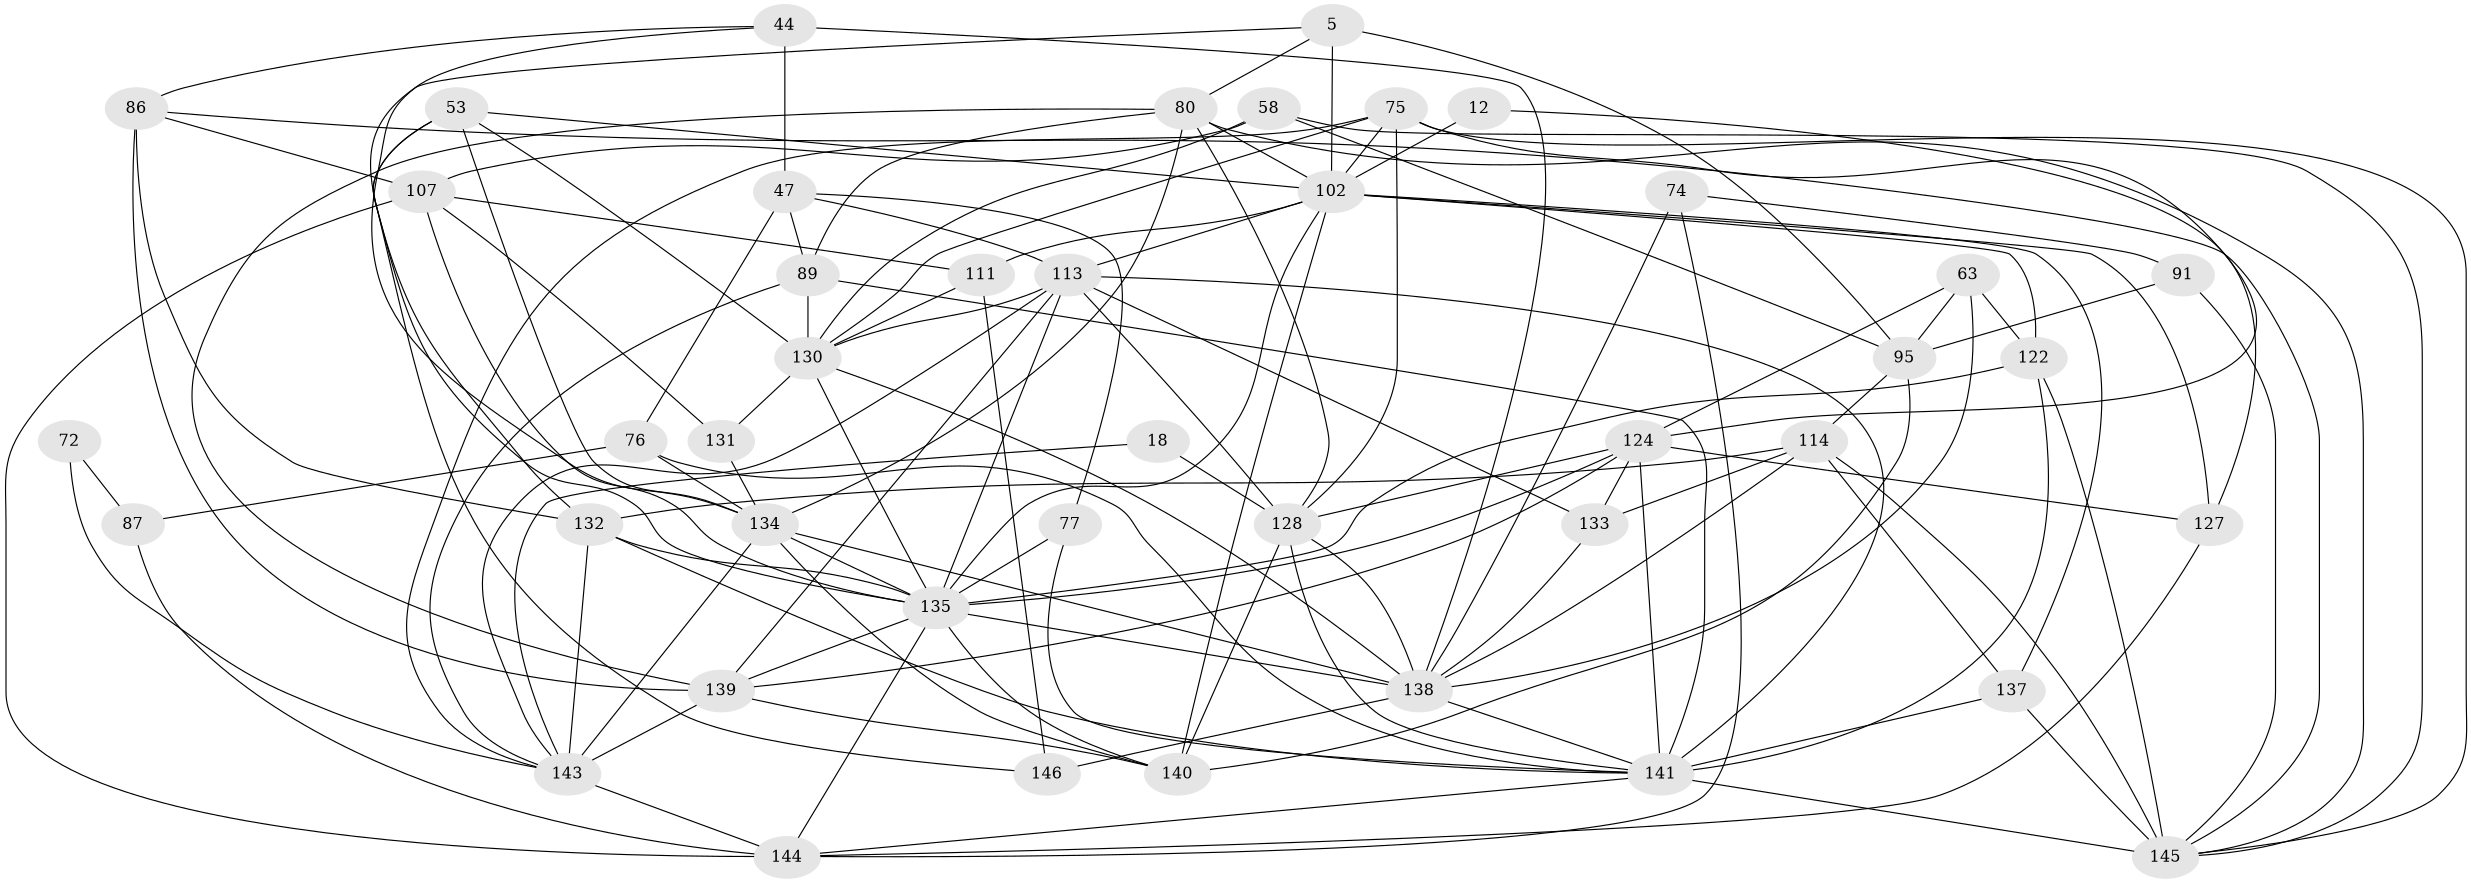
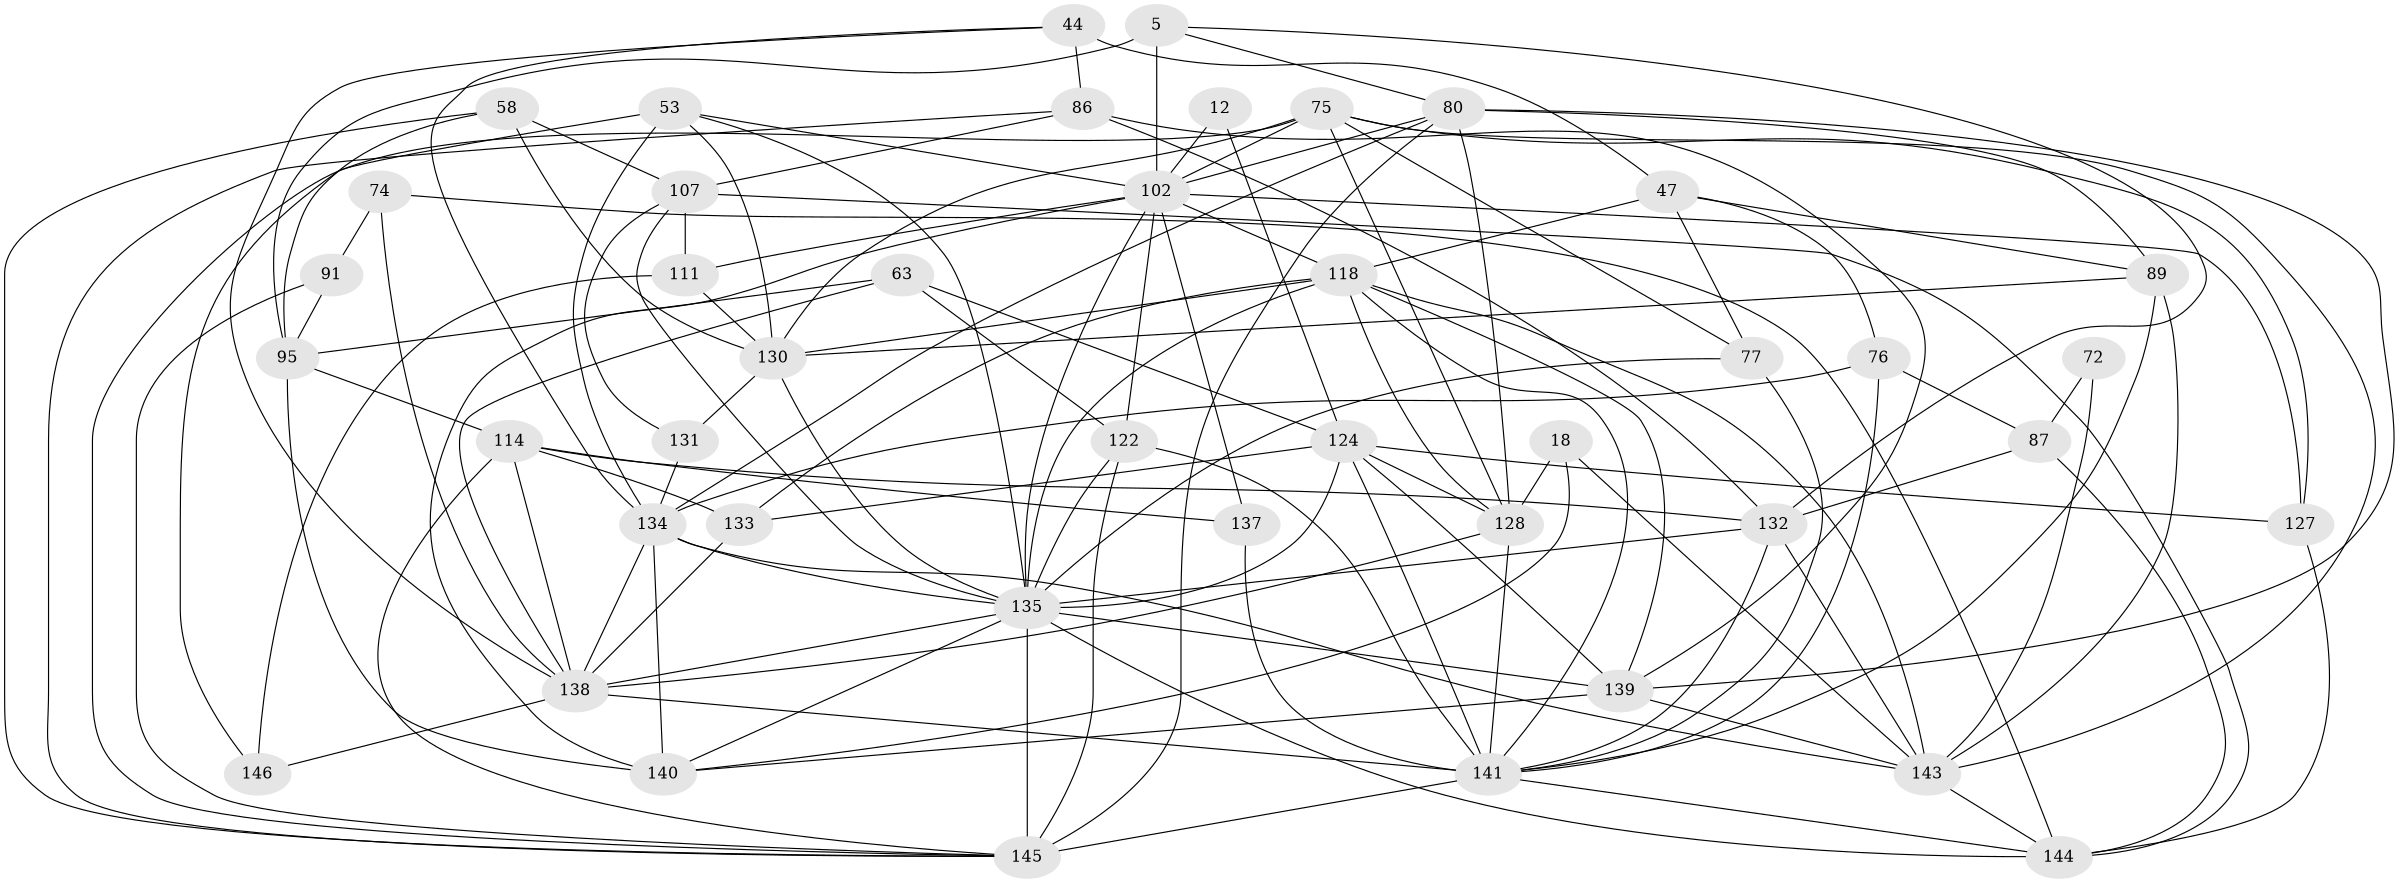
none -> (1518, 222)
(1068, 275) -> (1344, 275)
none -> (1907, 483)
(1133, 495) -> none
(1240, 634) -> (1206, 688)
(2087, 775) -> (1027, 712)
